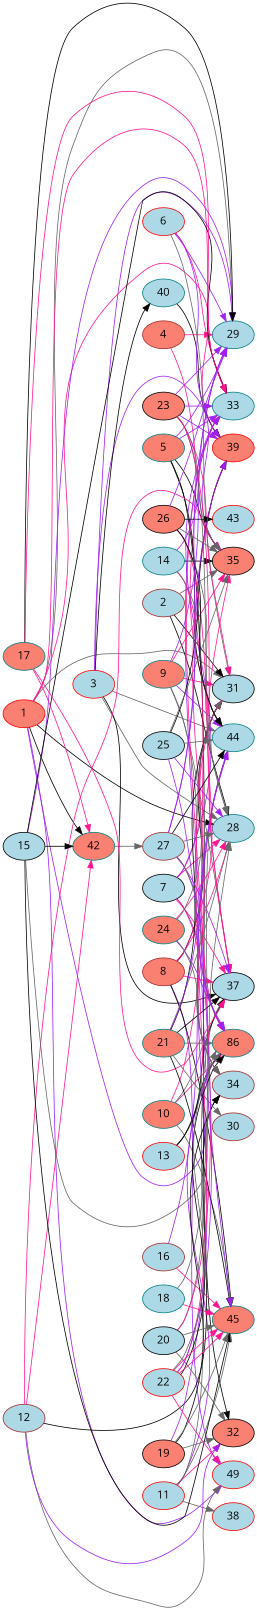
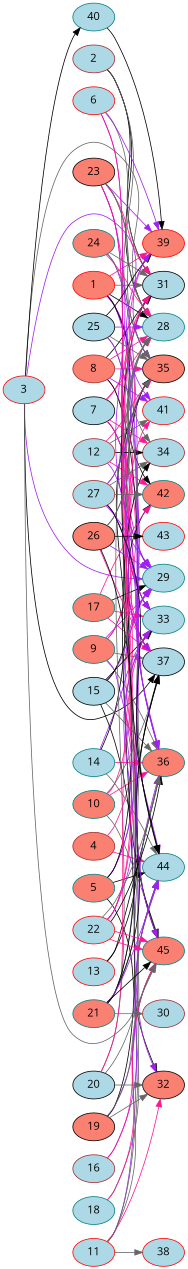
(125, 846) -> (125, 494)
(233, 1043) -> (164, 763)
(233, 1475) -> (164, 411)
